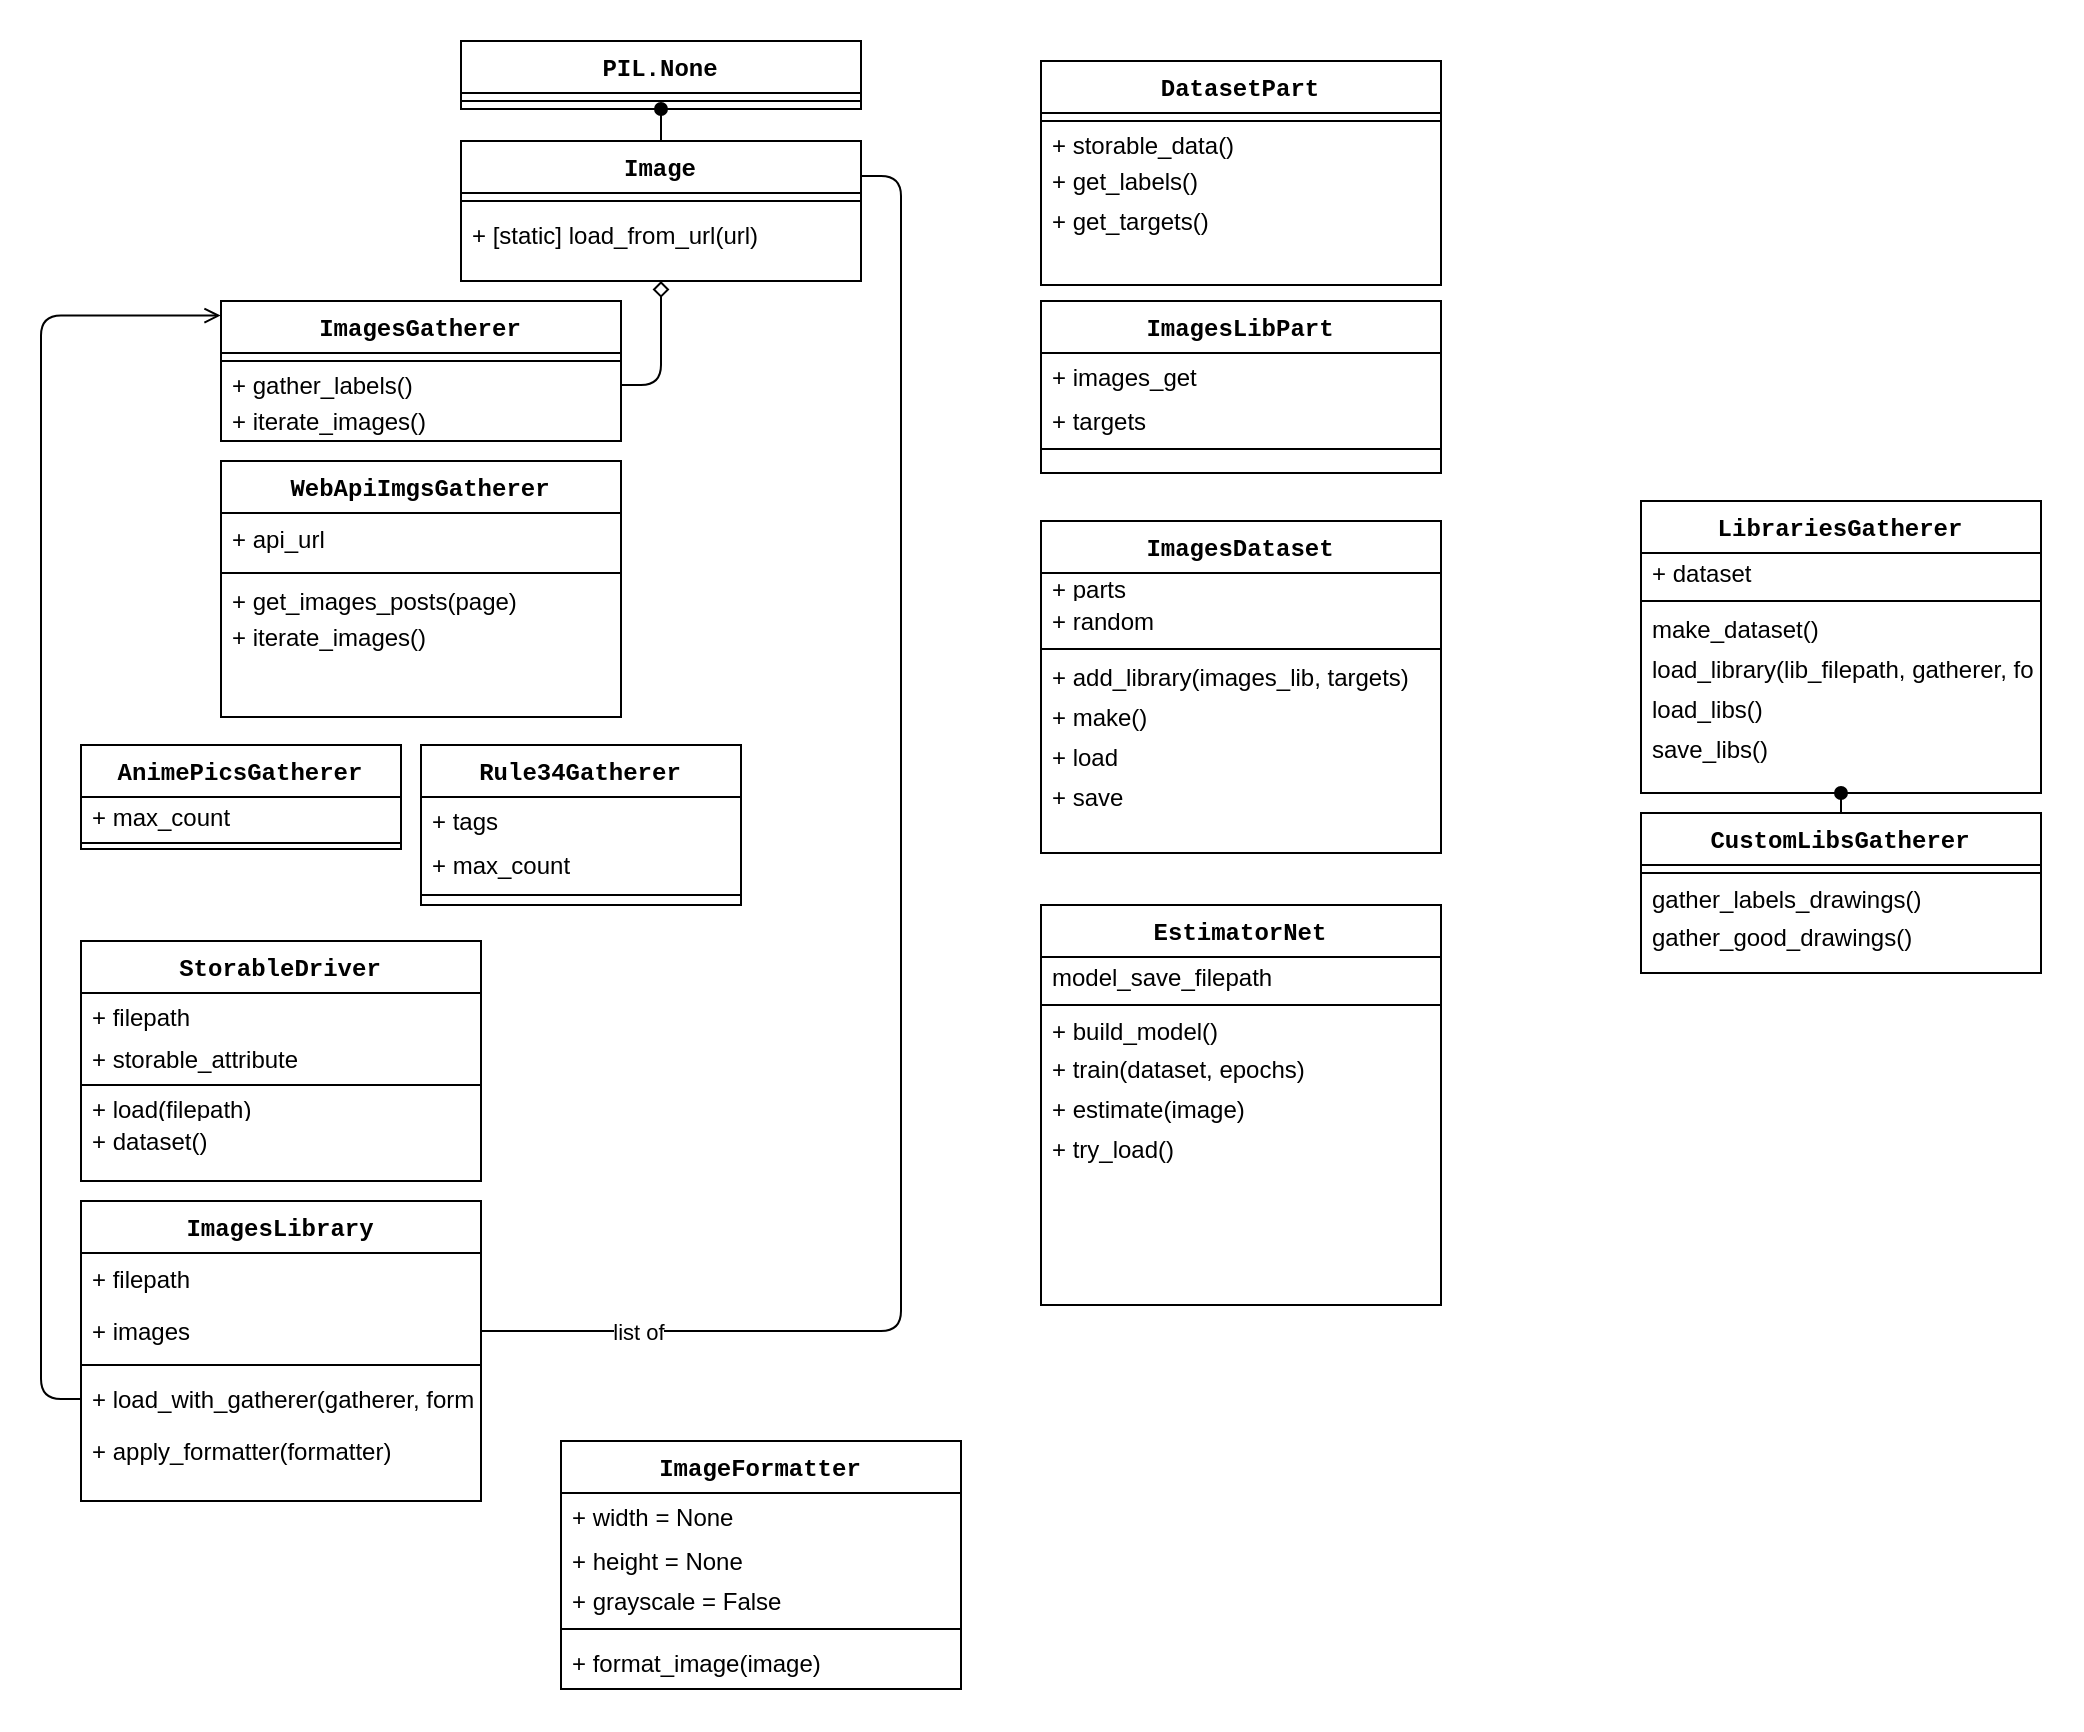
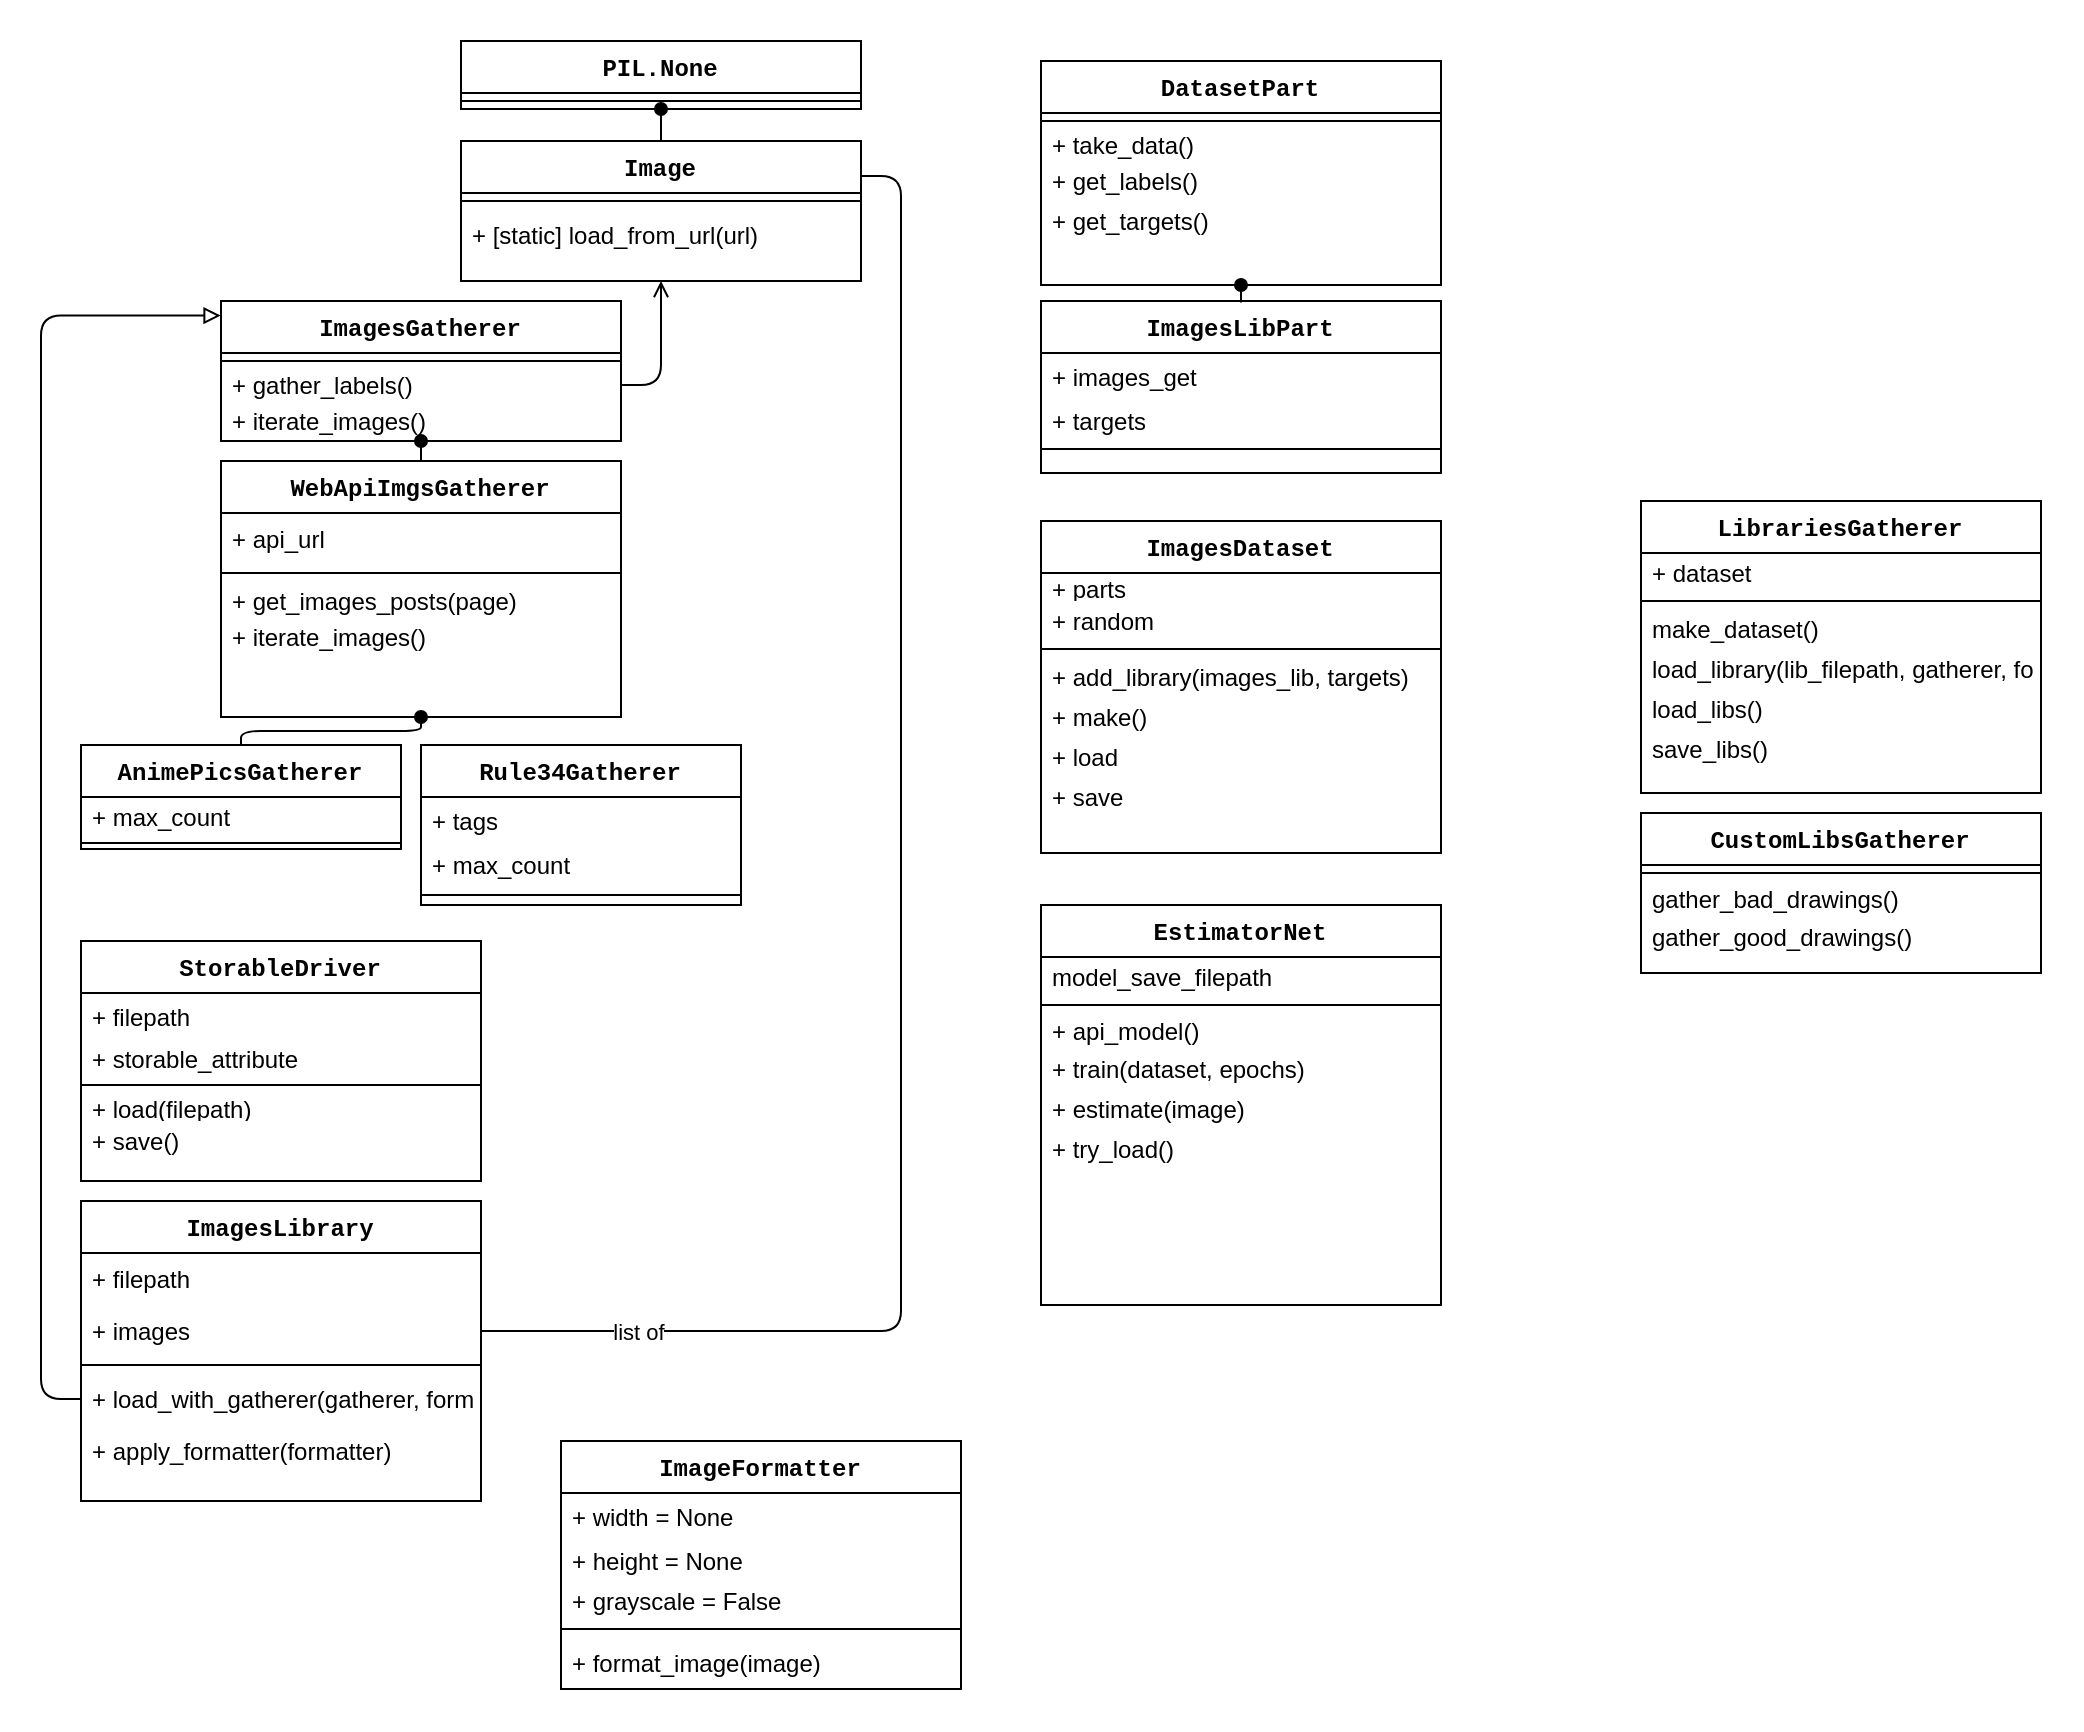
(1160, 146) -> (1136, 146)
none -> (1241, 287)
(661, 297) -> (661, 292)
(208, 316) -> (202, 316)
none -> (421, 452)
none -> (331, 731)
(1841, 805) -> none
(1804, 900) -> (1790, 900)
(1140, 1032) -> (1130, 1032)
(163, 1142) -> (143, 1142)
